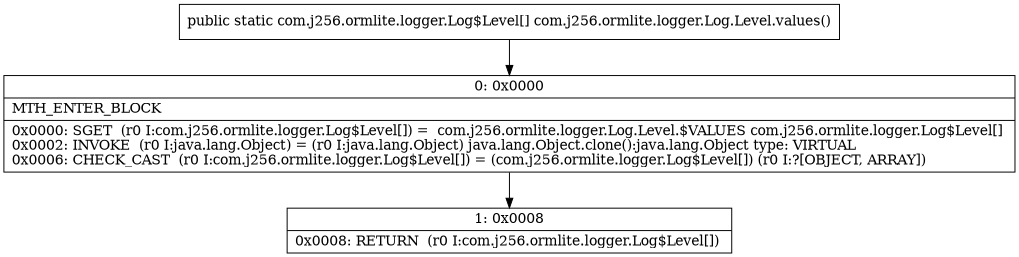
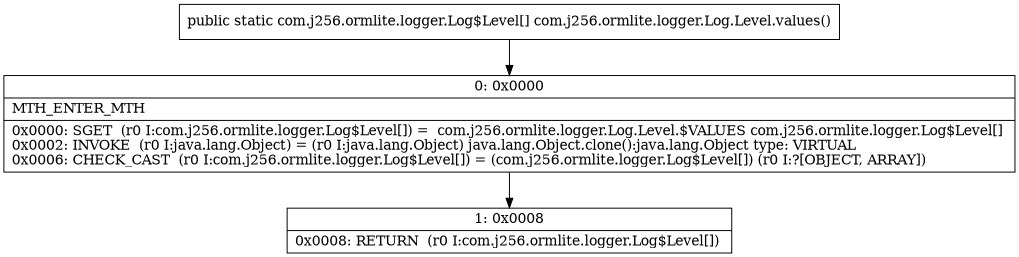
(87, 109) -> (78, 109)
